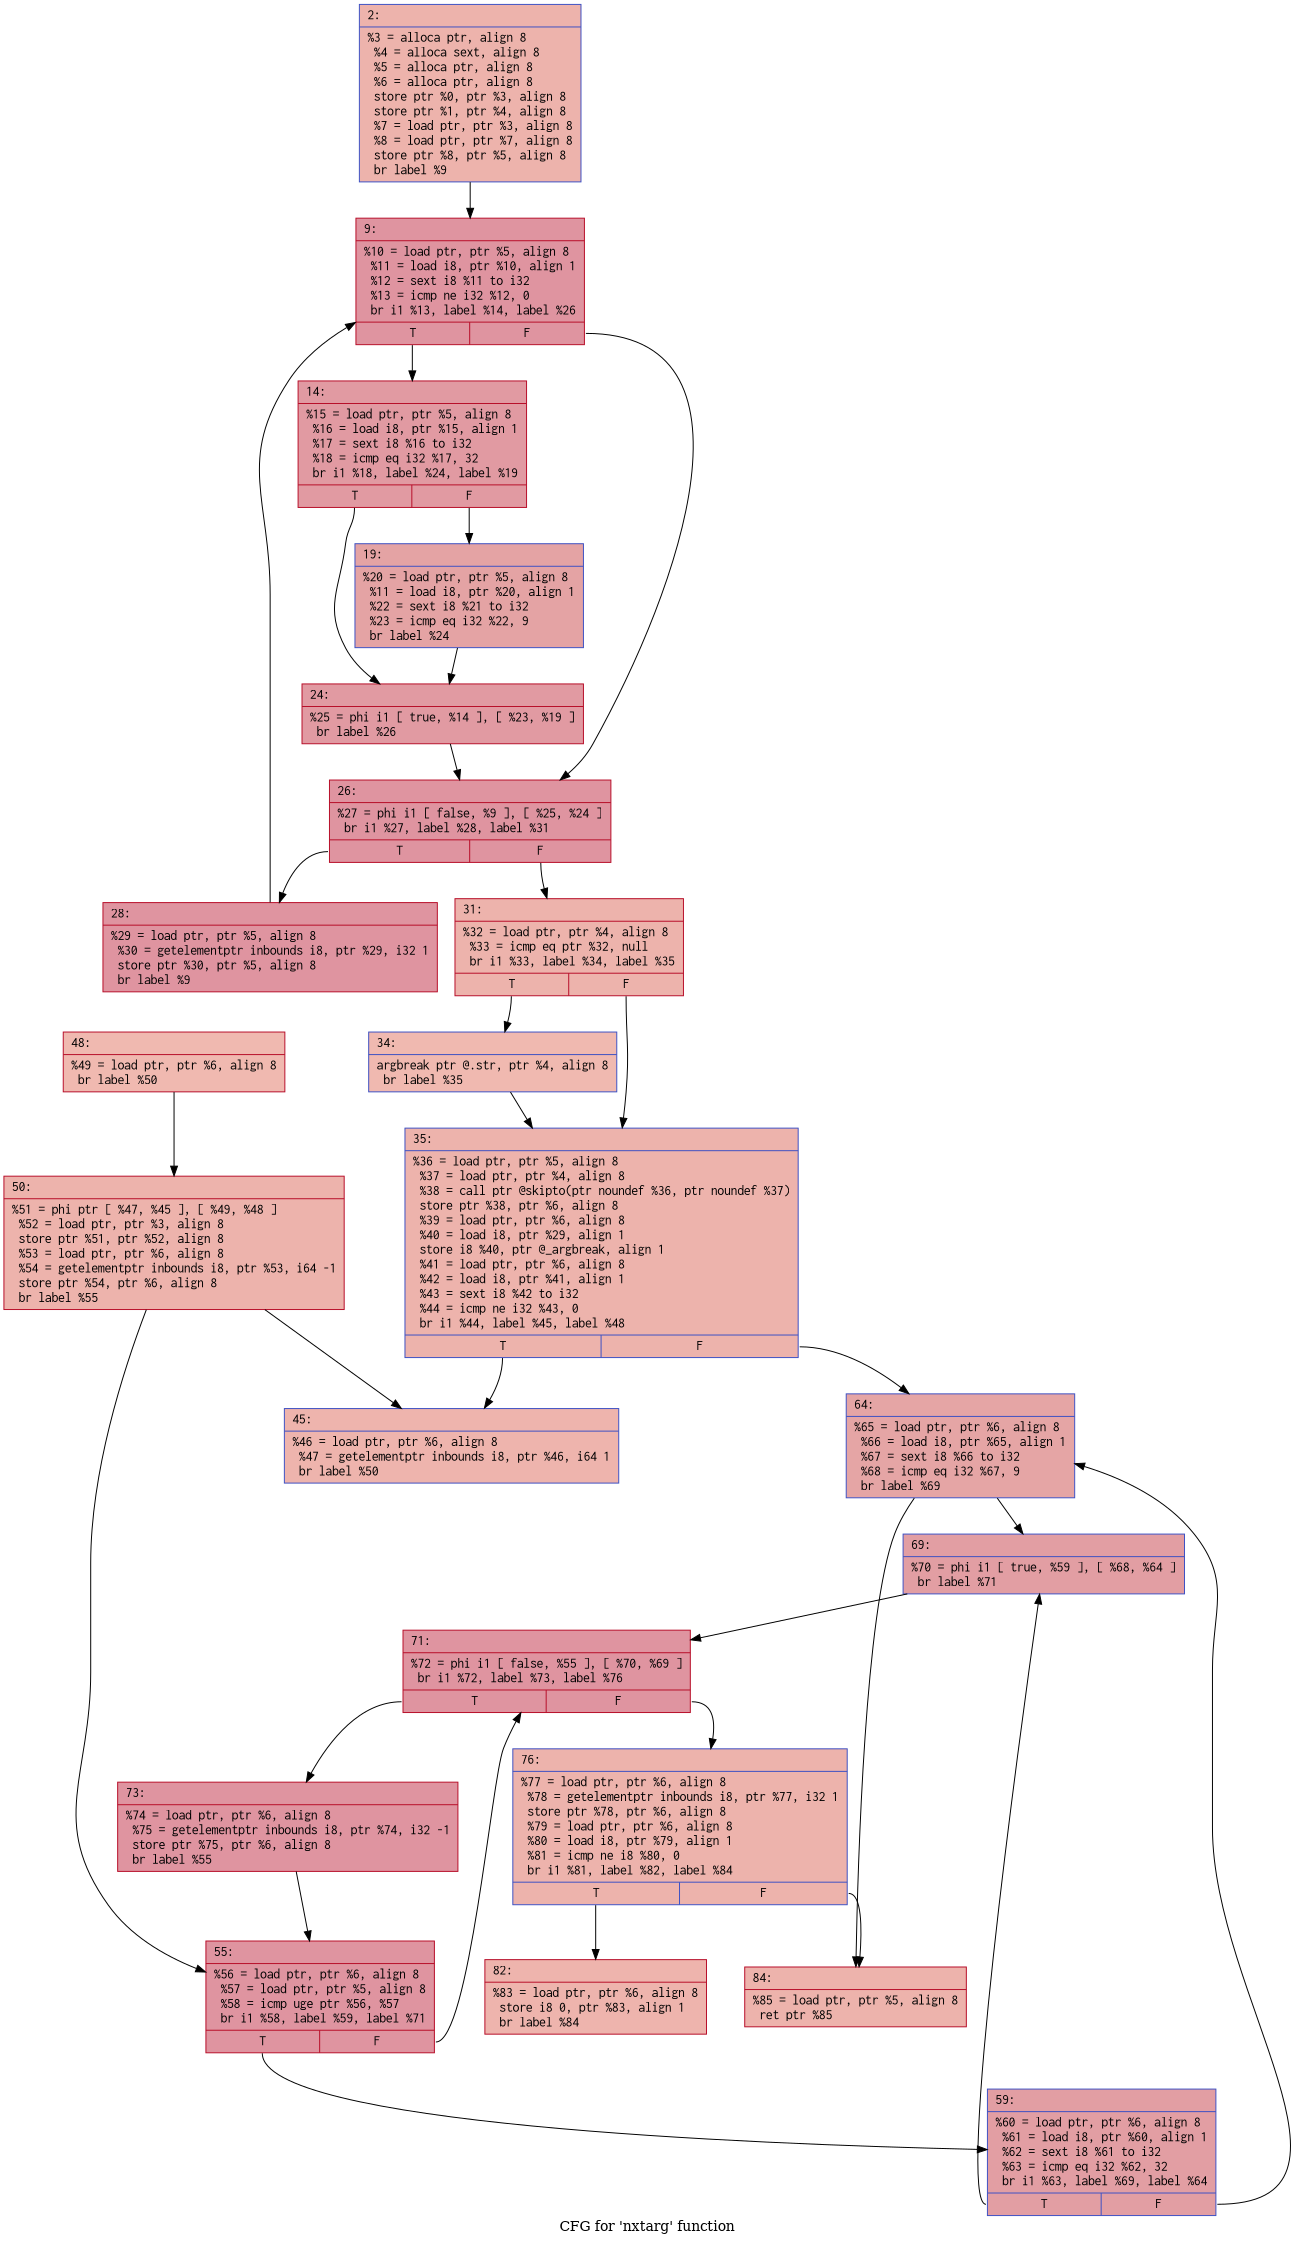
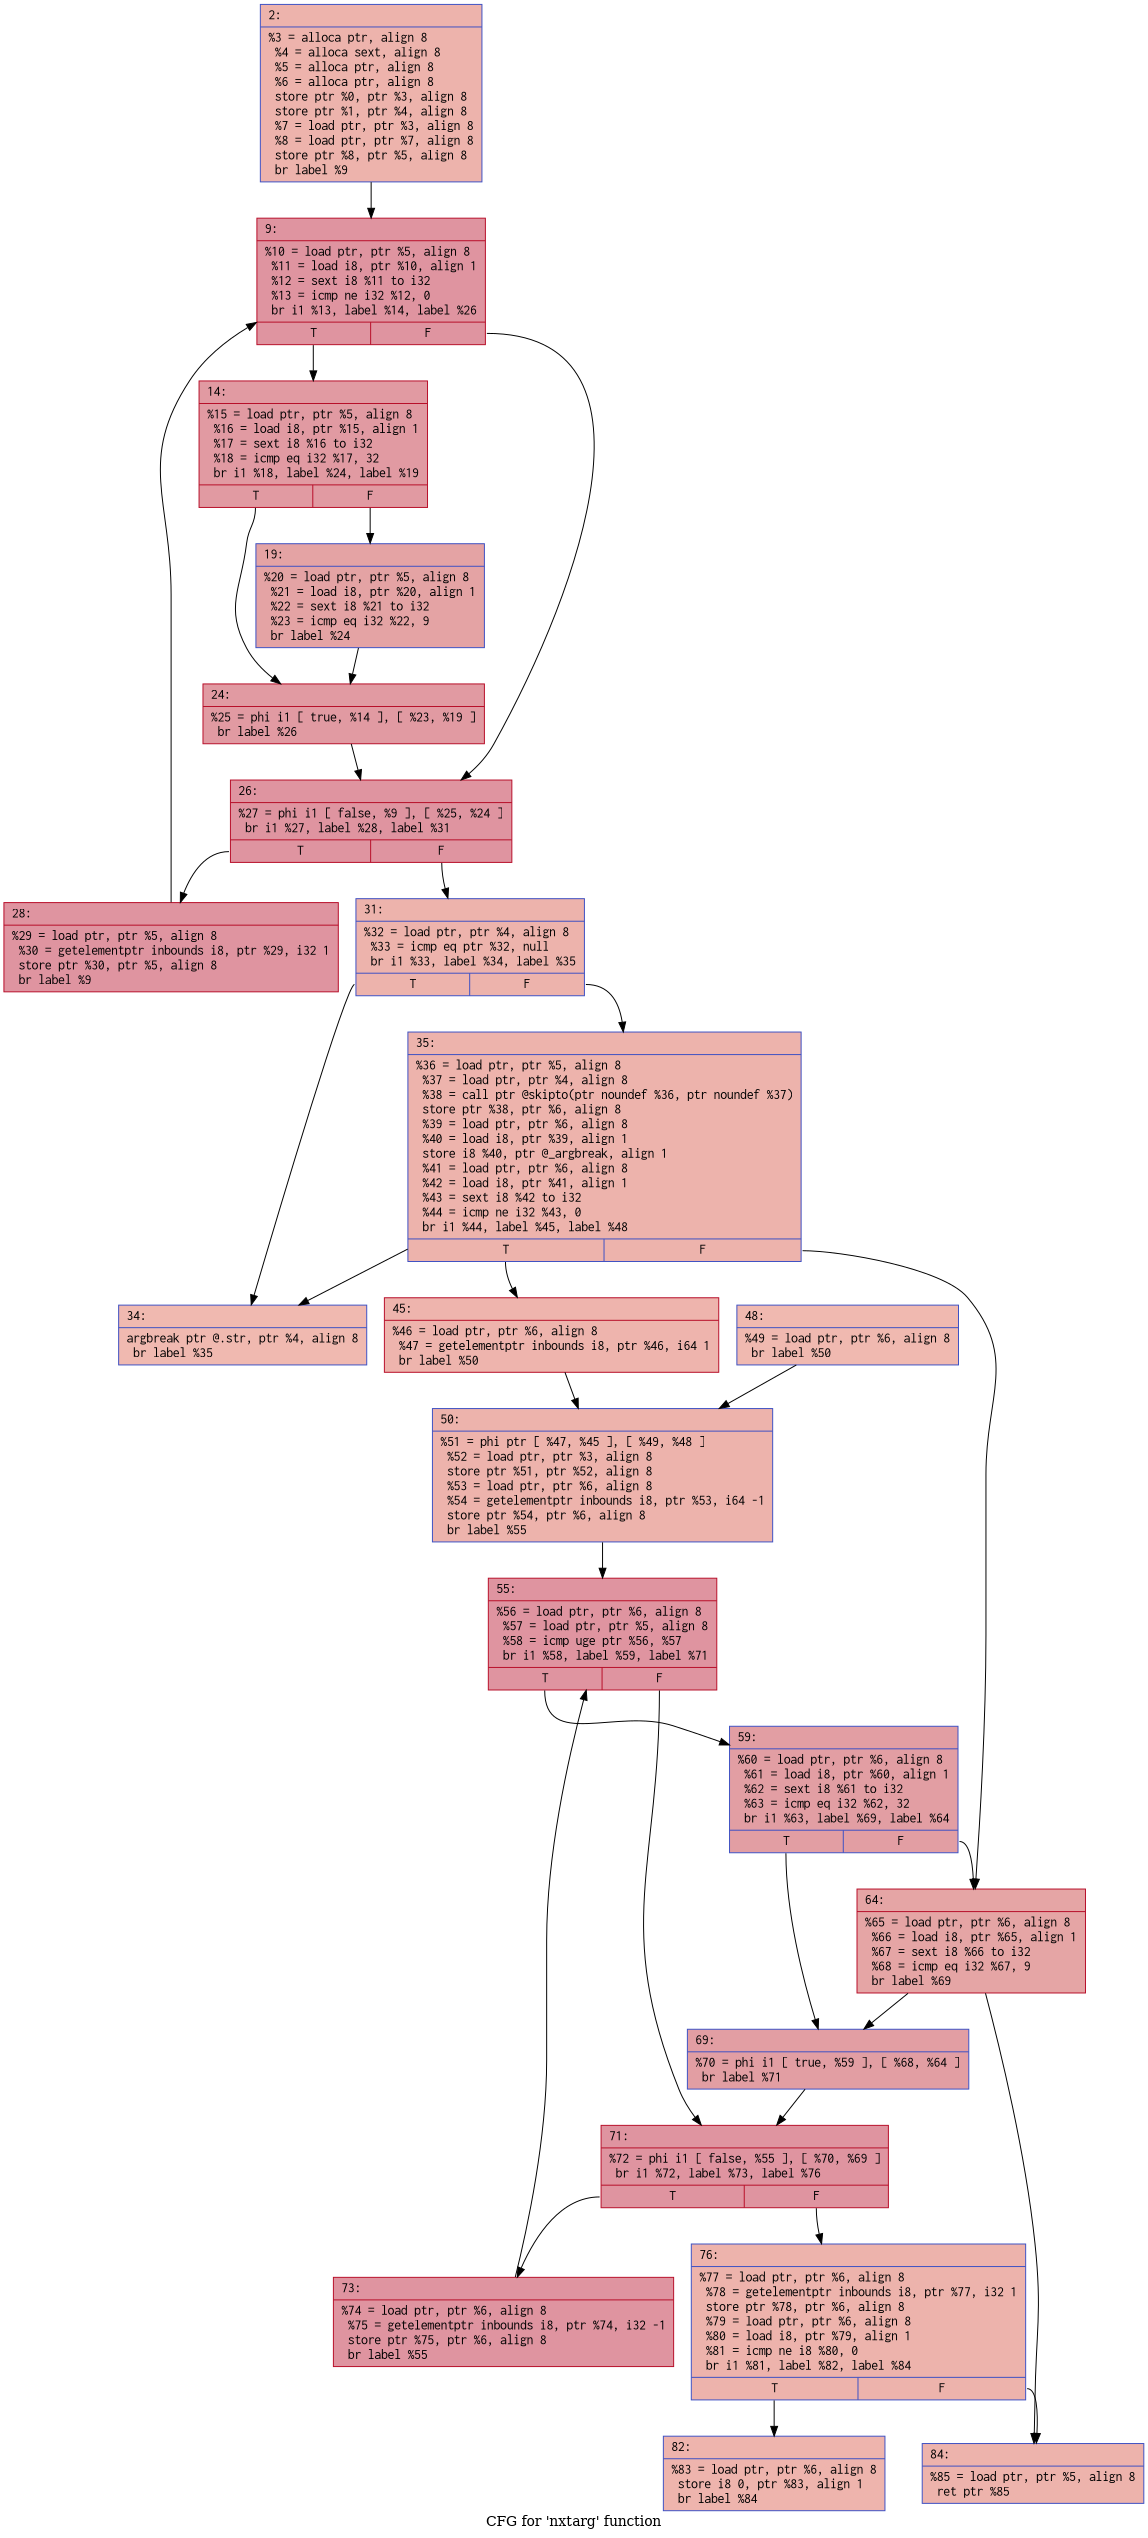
(469, 592) -> (370, 592)
(569, 947) -> (470, 947)
(174, 1062) -> (848, 1335)
(519, 1106) -> (358, 1275)
(519, 1235) -> (522, 1139)
(174, 1243) -> (603, 1475)
(329, 1356) -> (570, 1386)
(452, 1446) -> (552, 1335)
(960, 1446) -> (971, 1941)
(596, 1997) -> (774, 2473)
(856, 1997) -> (1033, 2473)
